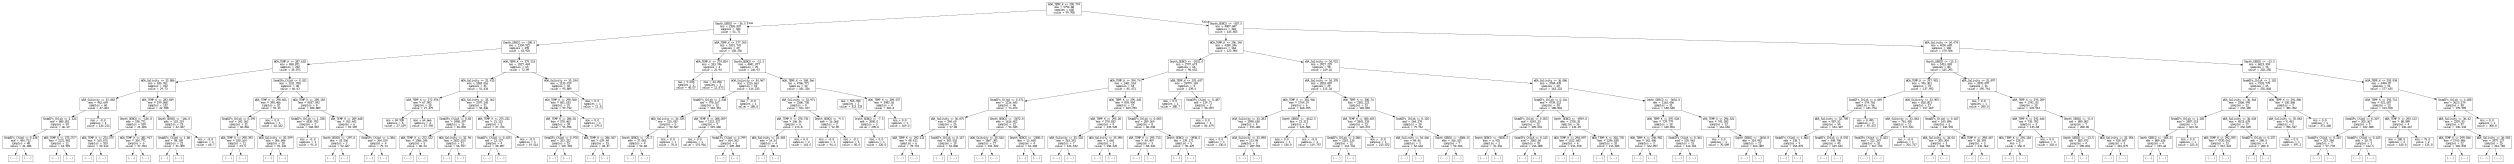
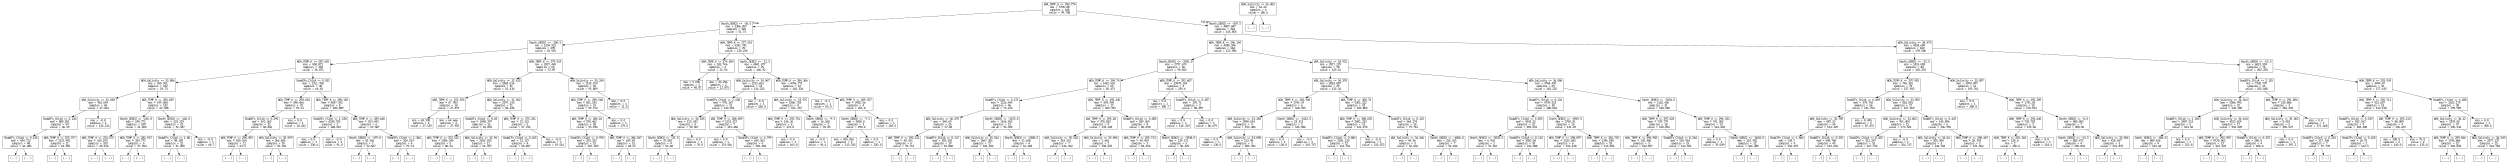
(859, 112) -> (850, 133)
none -> (1178, 123)
(781, 132) -> none
(840, 133) -> (822, 112)
none -> (308, 142)
